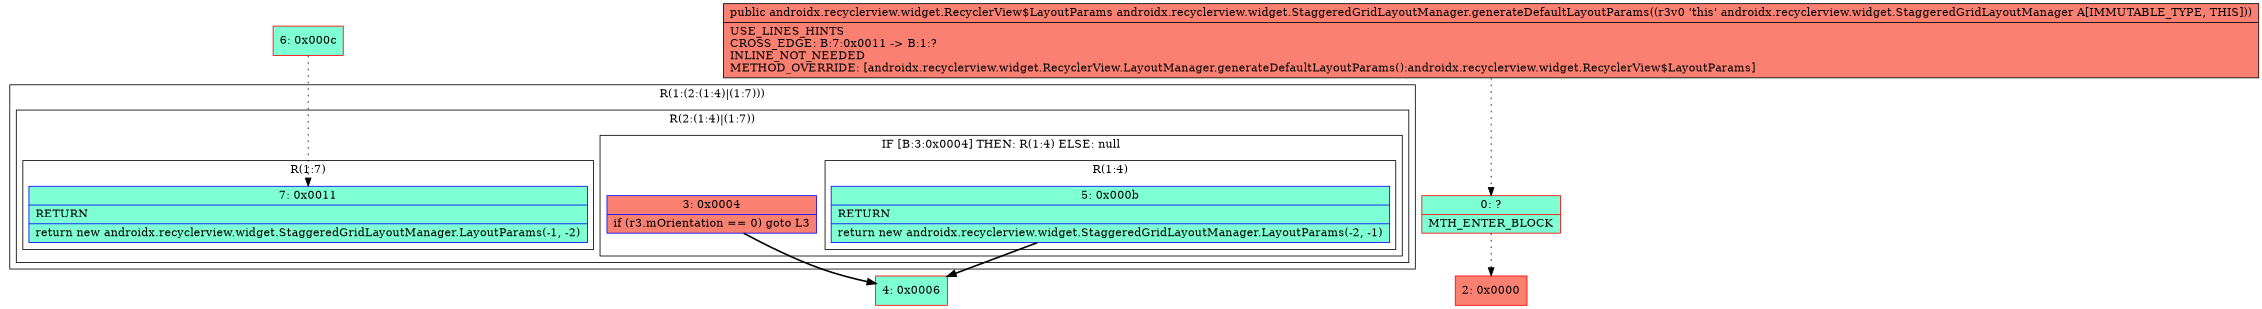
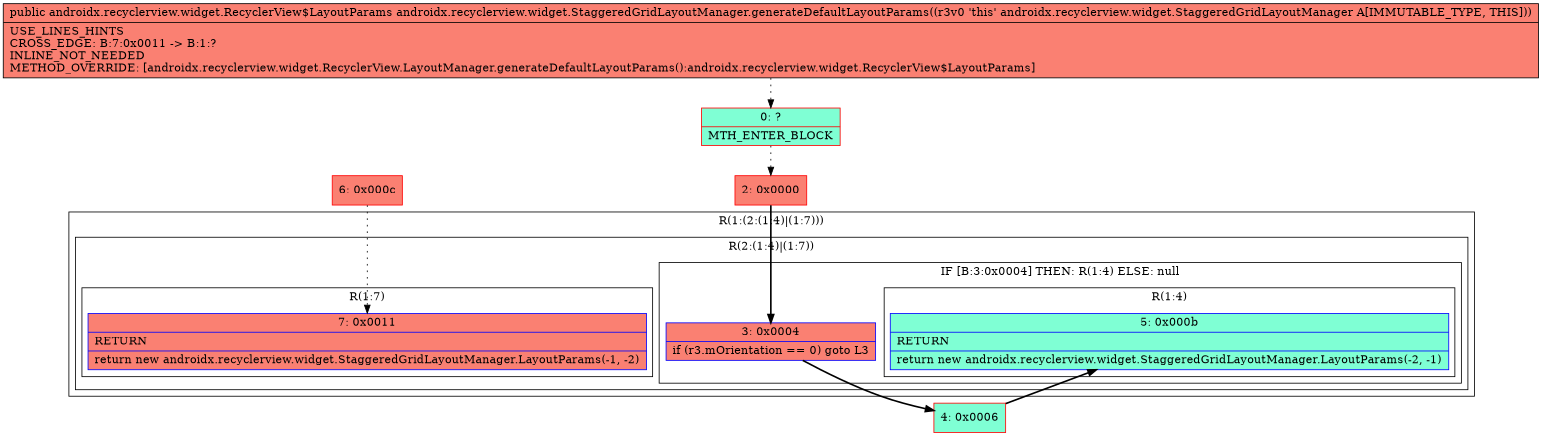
(308, 41) -> (367, 190)
(308, 214) -> (367, 342)
none -> (771, 257)
(996, 258) -> (1047, 388)
